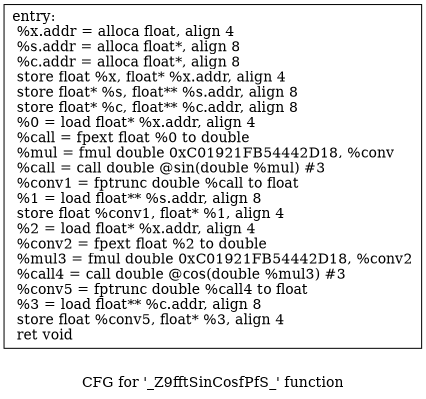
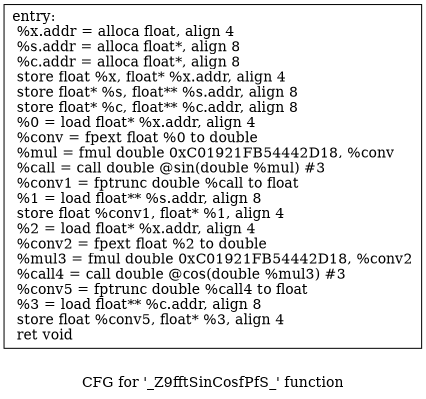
(131, 138) -> (135, 138)
